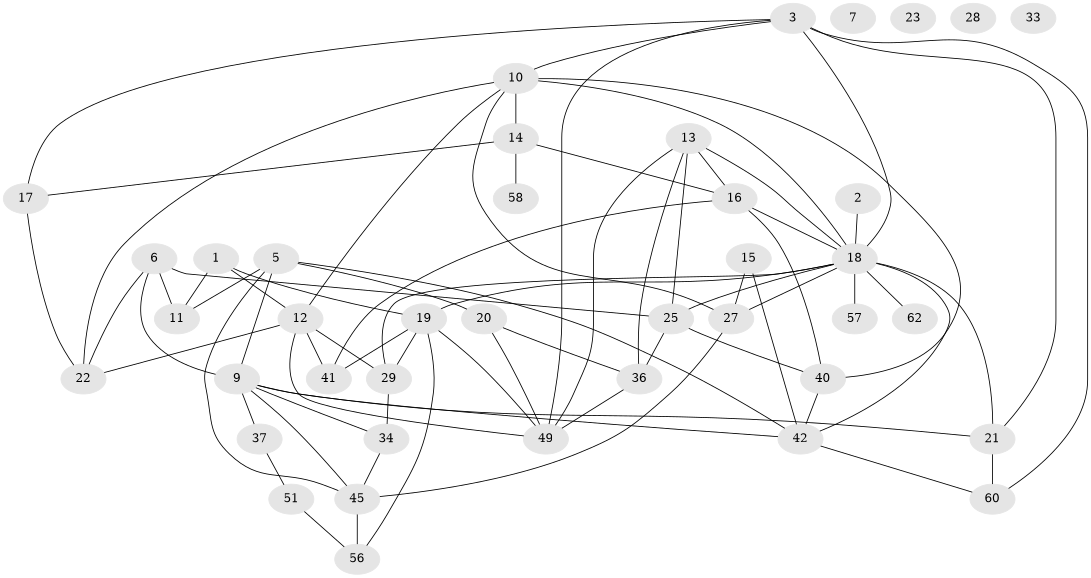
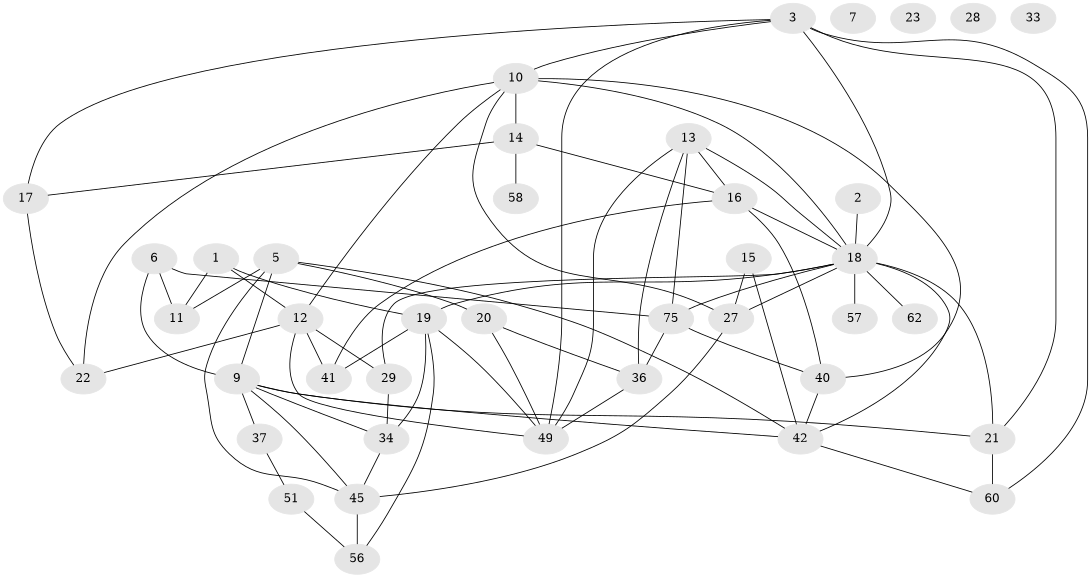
(112, 316) -> none
(671, 319) -> (671, 319)
(407, 349) -> (422, 383)
